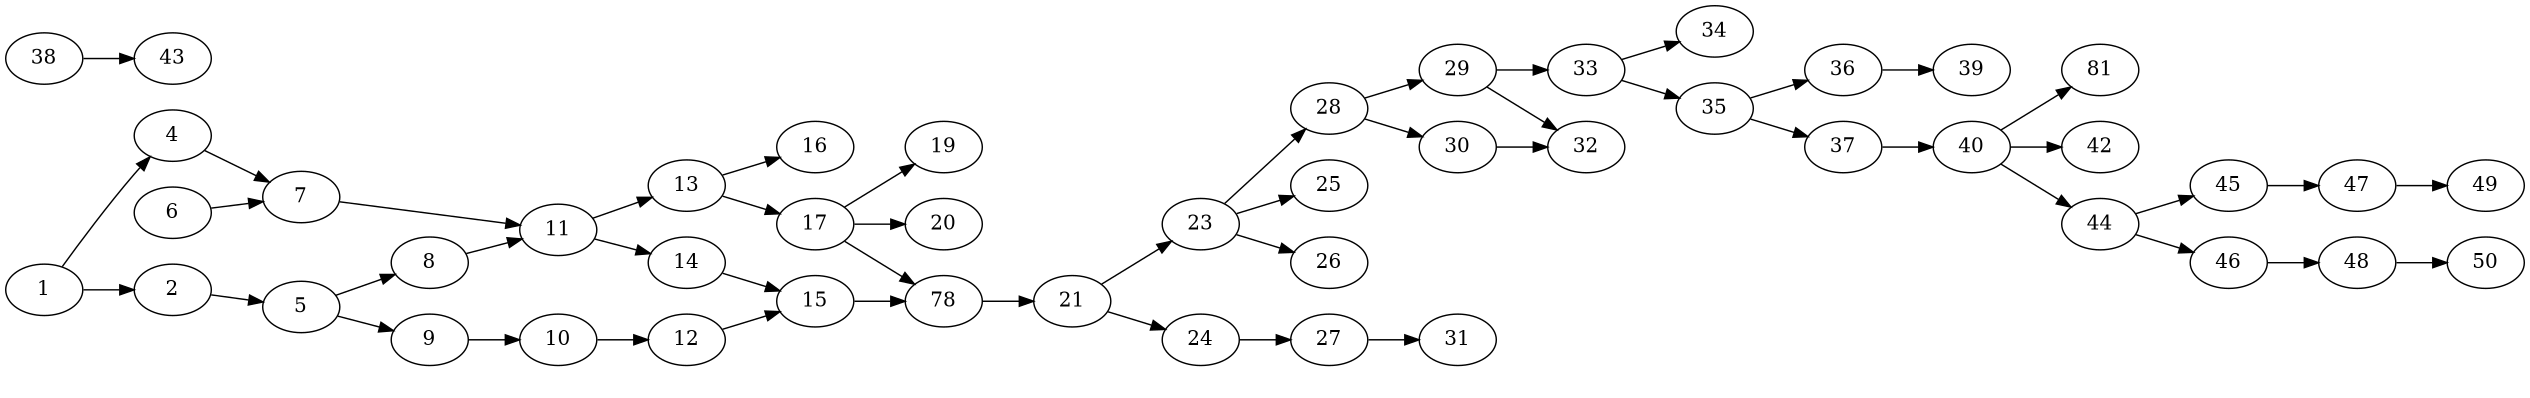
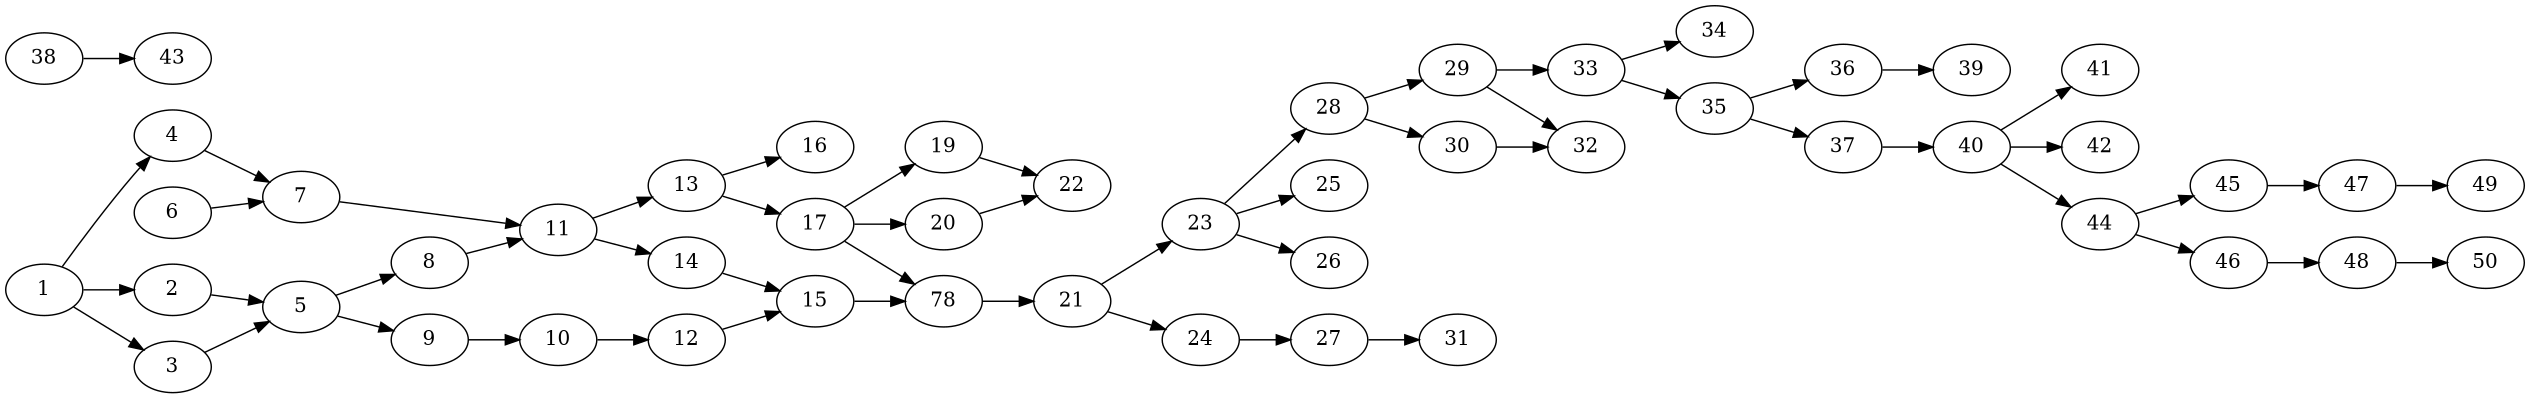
(2100, 70) -> (2100, 70)
none -> (1072, 186)
none -> (173, 367)
